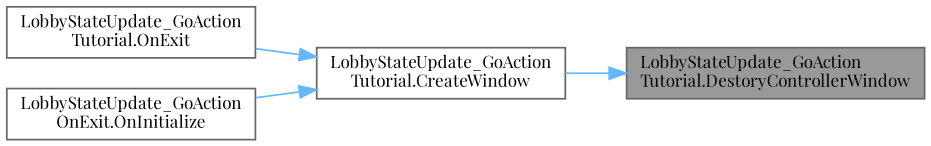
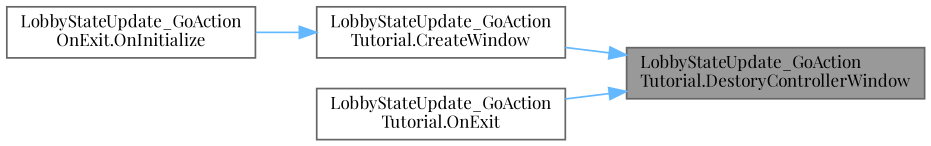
(278, 52) -> (587, 96)
